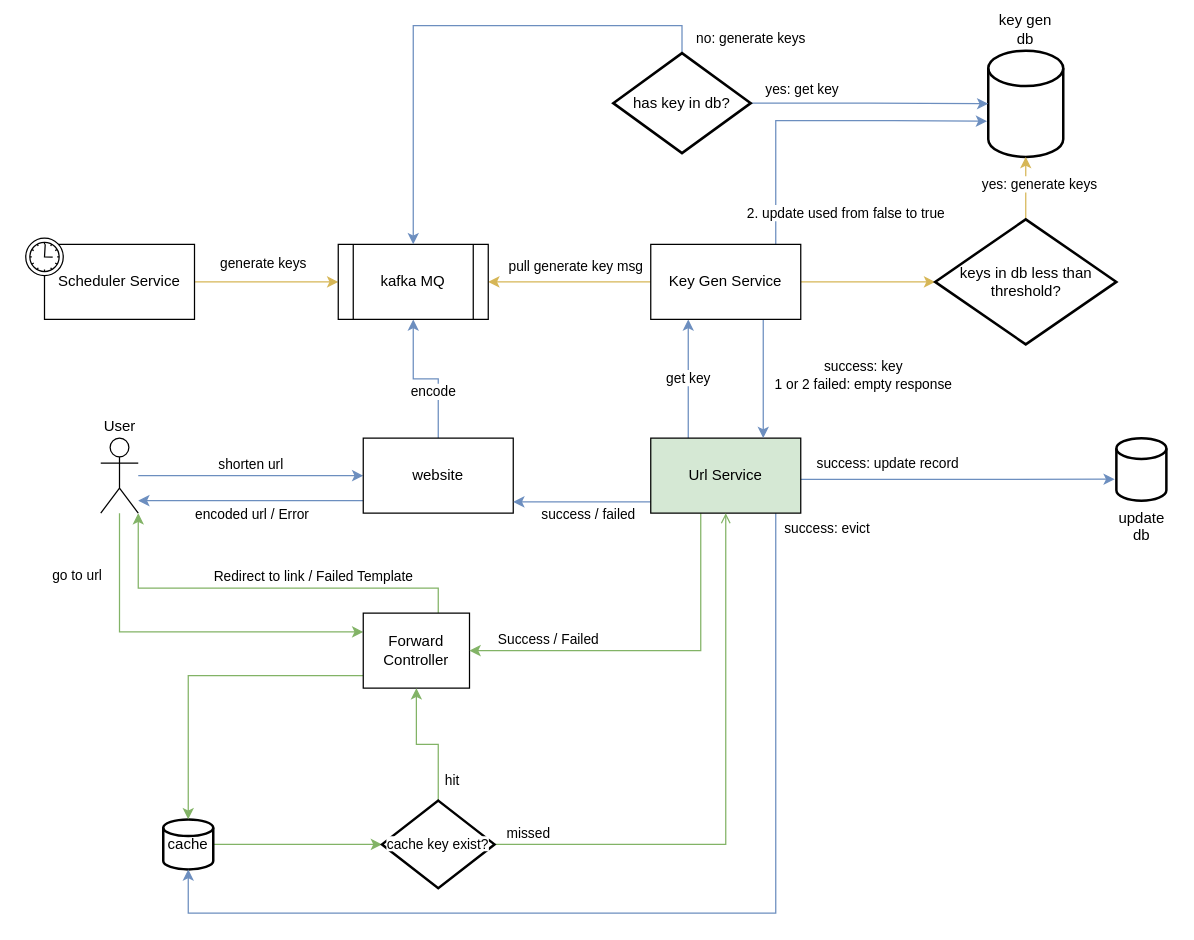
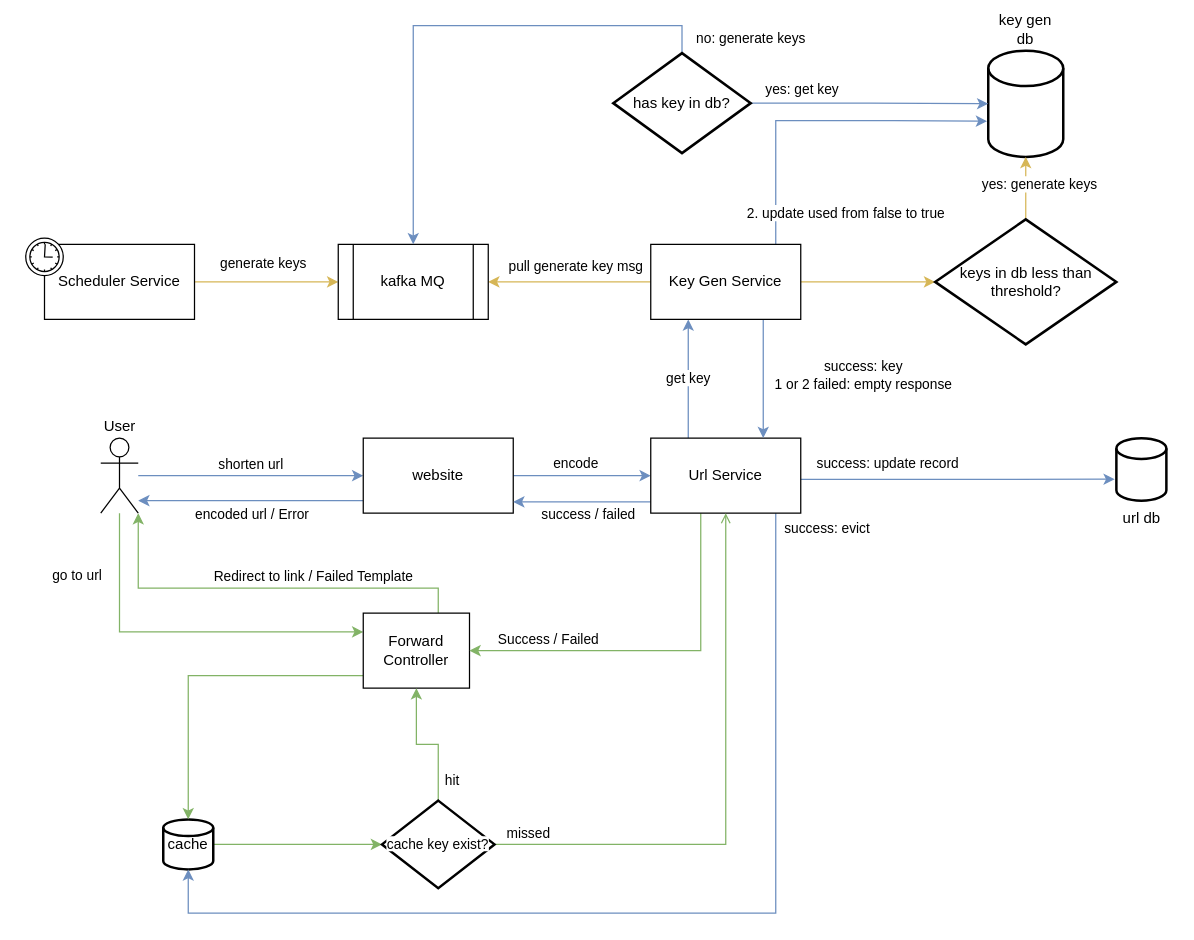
(438, 408) -> (577, 476)
(726, 476) -> (726, 476)
(1142, 527) -> (1142, 518)
